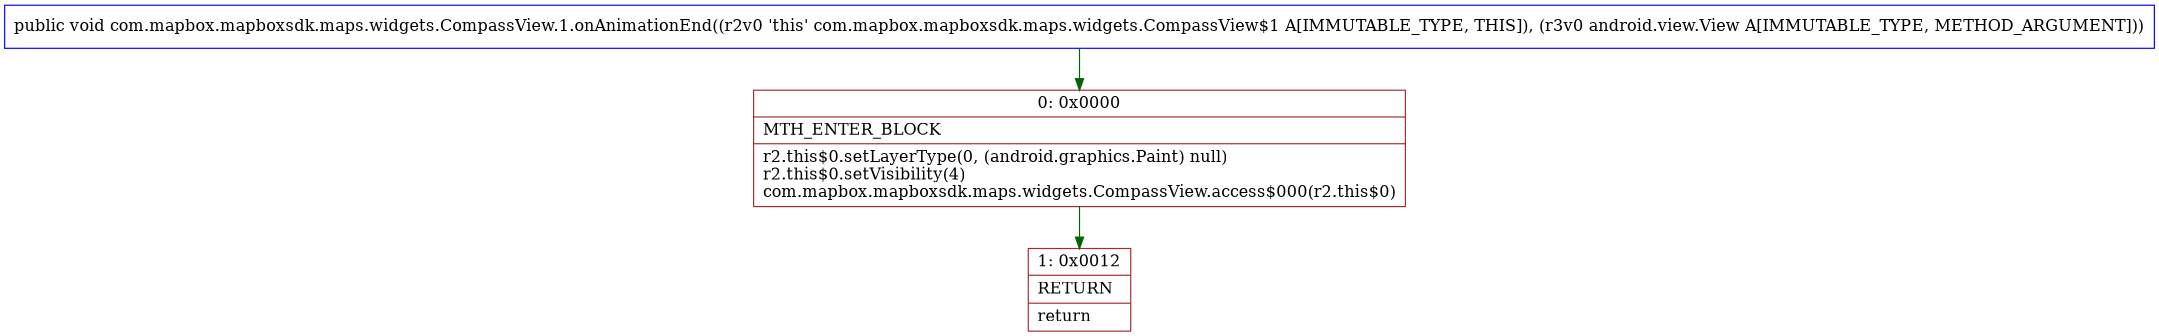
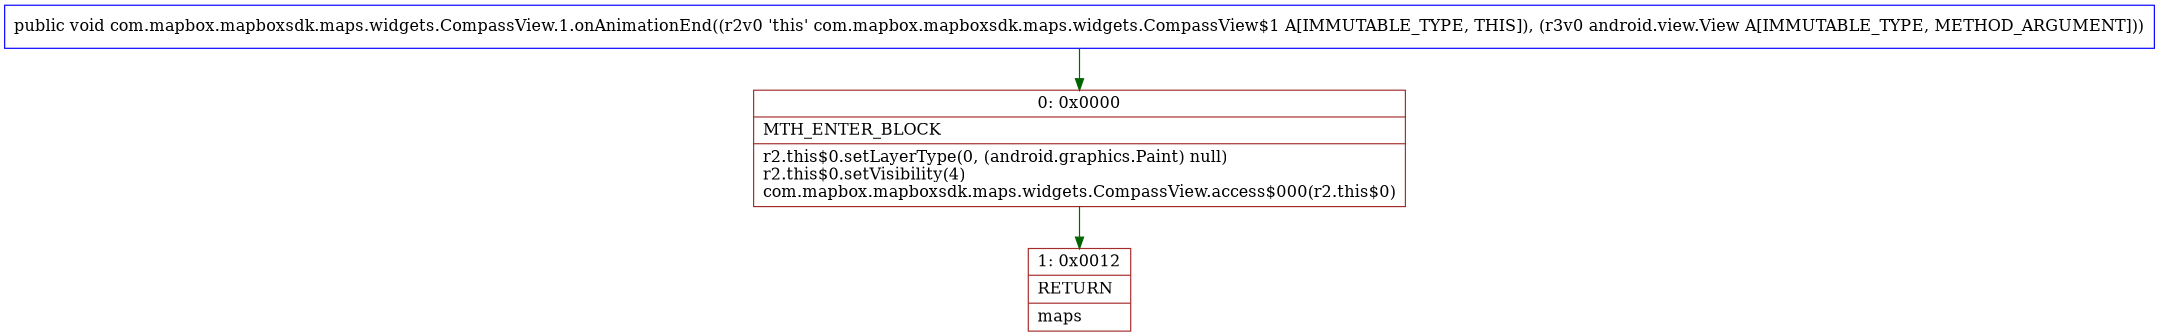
(1064, 317) -> (1060, 317)
